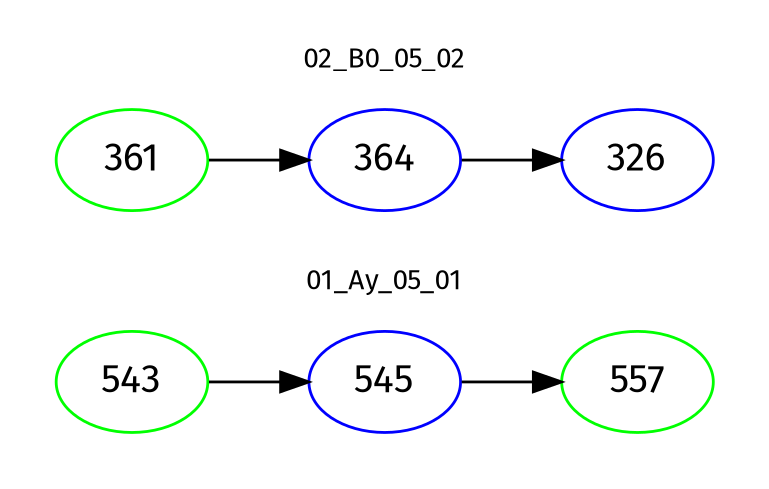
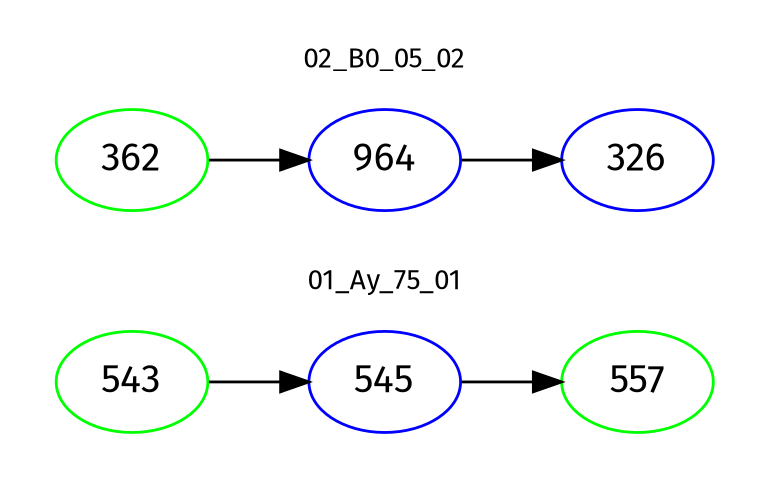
(132, 160) -> (132, 160)
(385, 160) -> (385, 160)
(385, 282) -> (385, 282)
